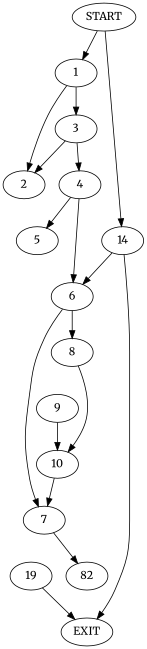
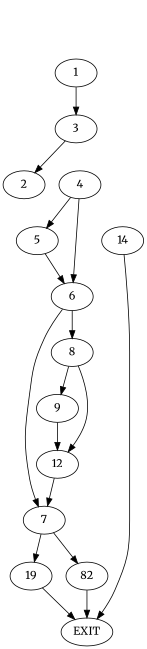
(104, 17) -> none
(44, 123) -> none
(78, 153) -> none
(100, 266) -> (53, 265)
none -> (66, 377)
(57, 464) -> (57, 464)
none -> (39, 544)
none -> (87, 600)
